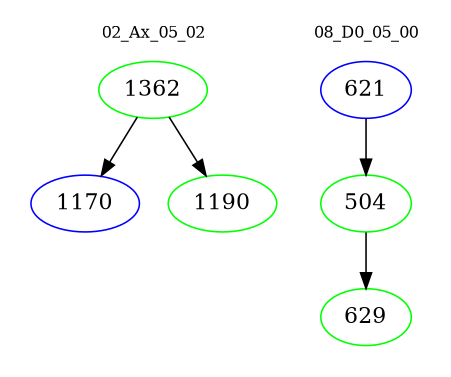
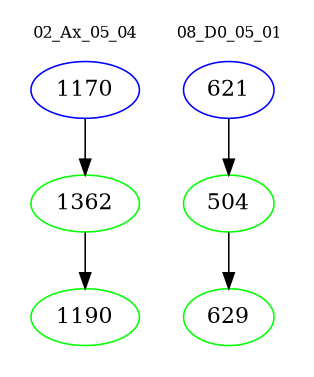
(154, 34) -> (85, 34)
(367, 34) -> (230, 34)
(124, 140) -> (85, 139)
